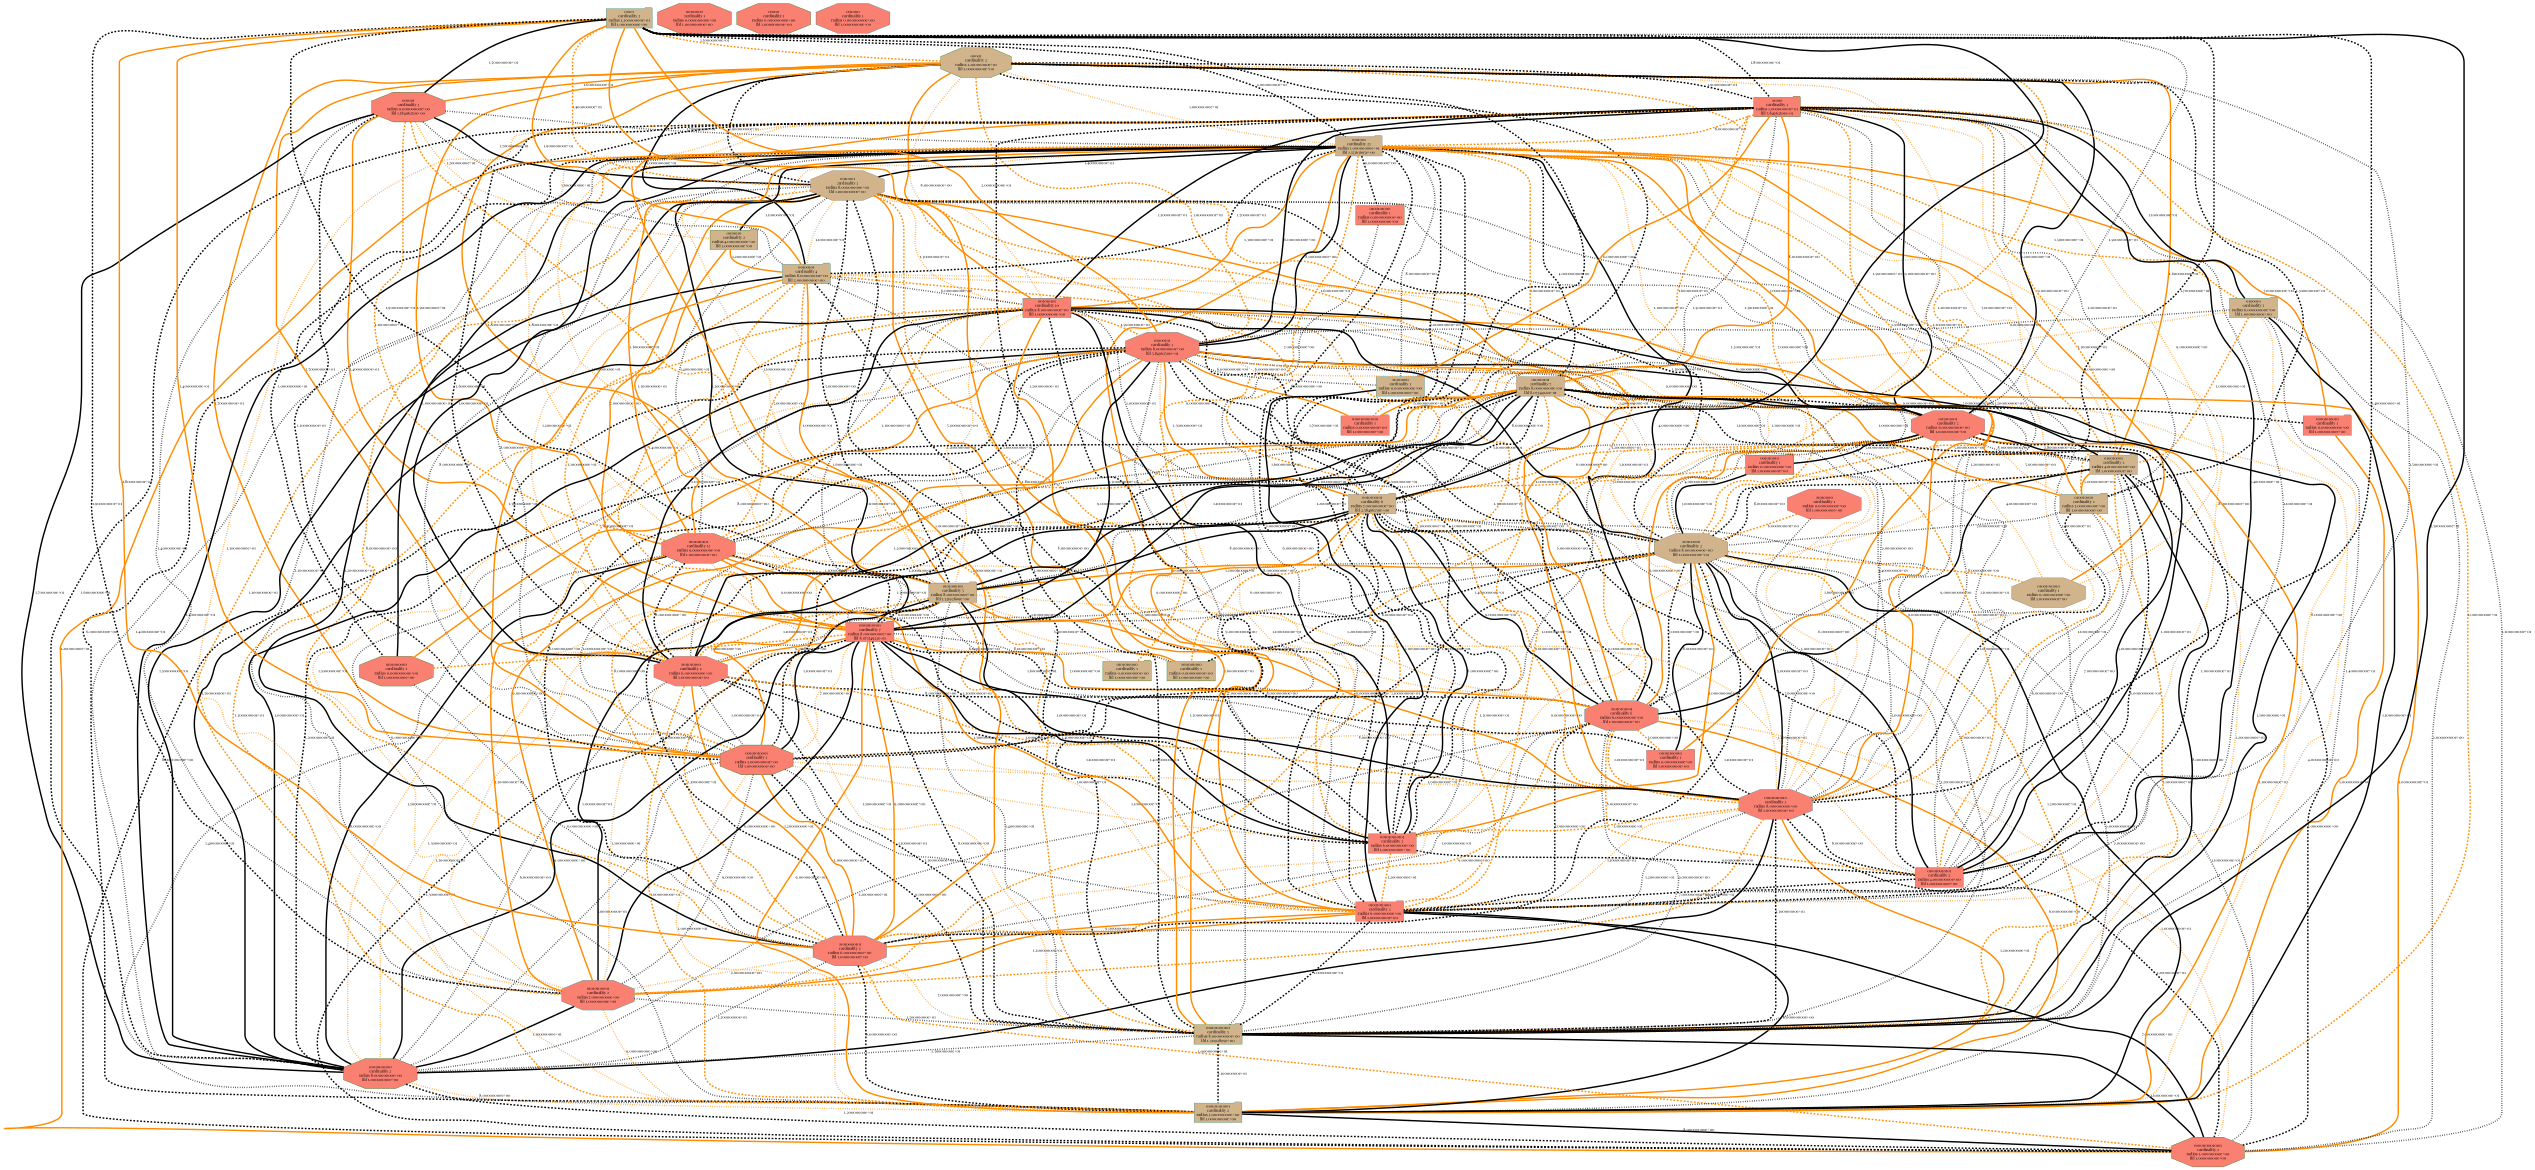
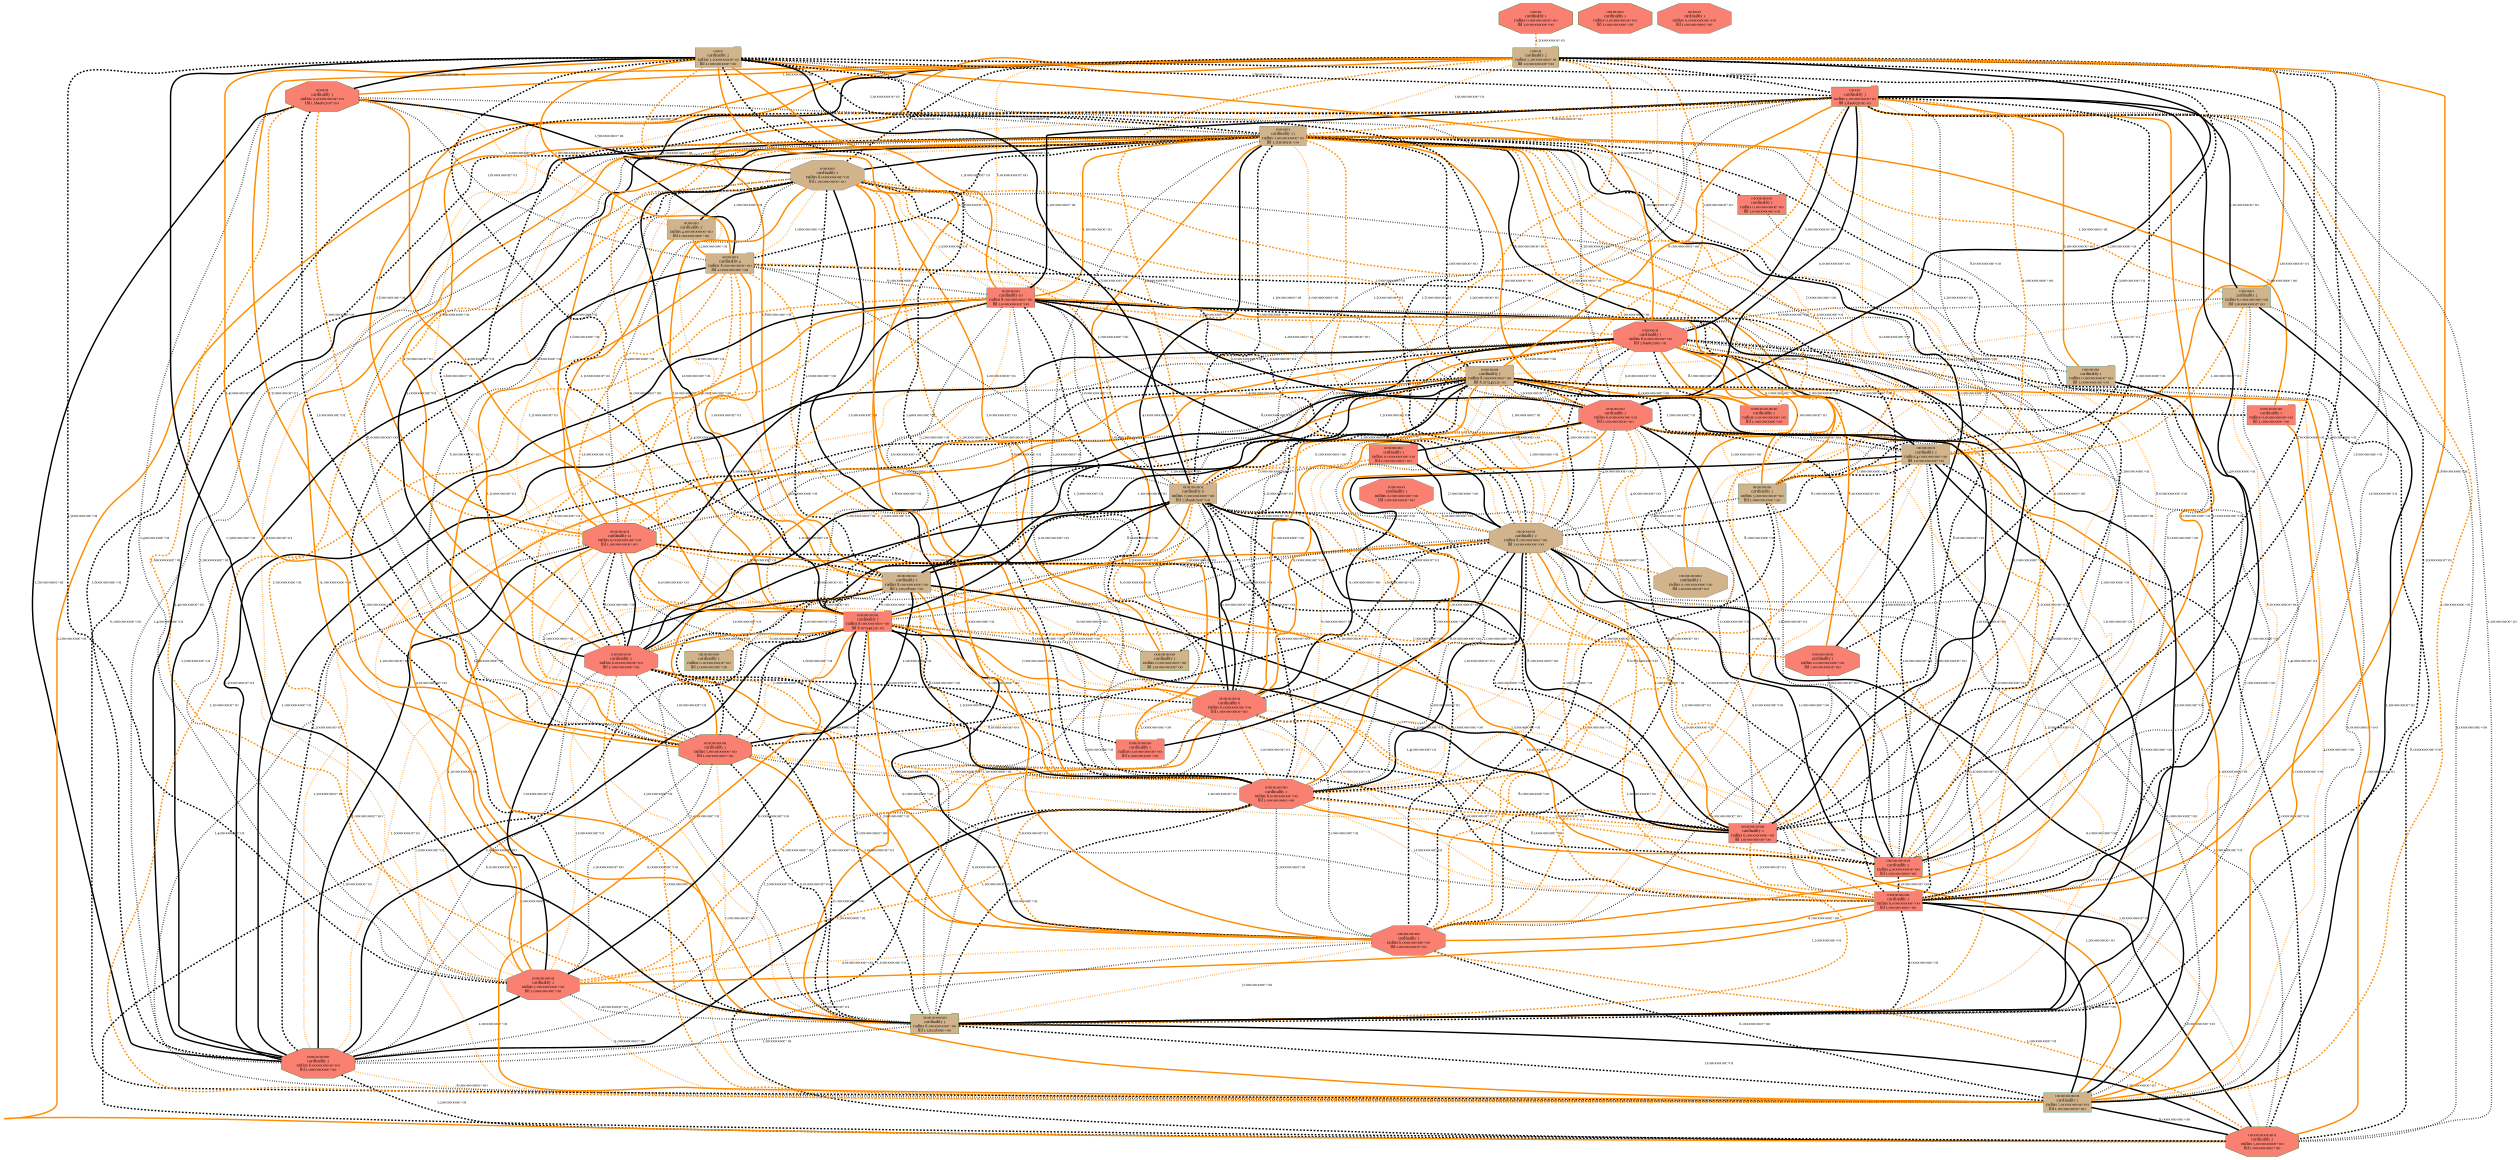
(791, 52) -> (1536, 40)
(976, 63) -> (1536, 58)
(1722, 85) -> (1742, 75)
